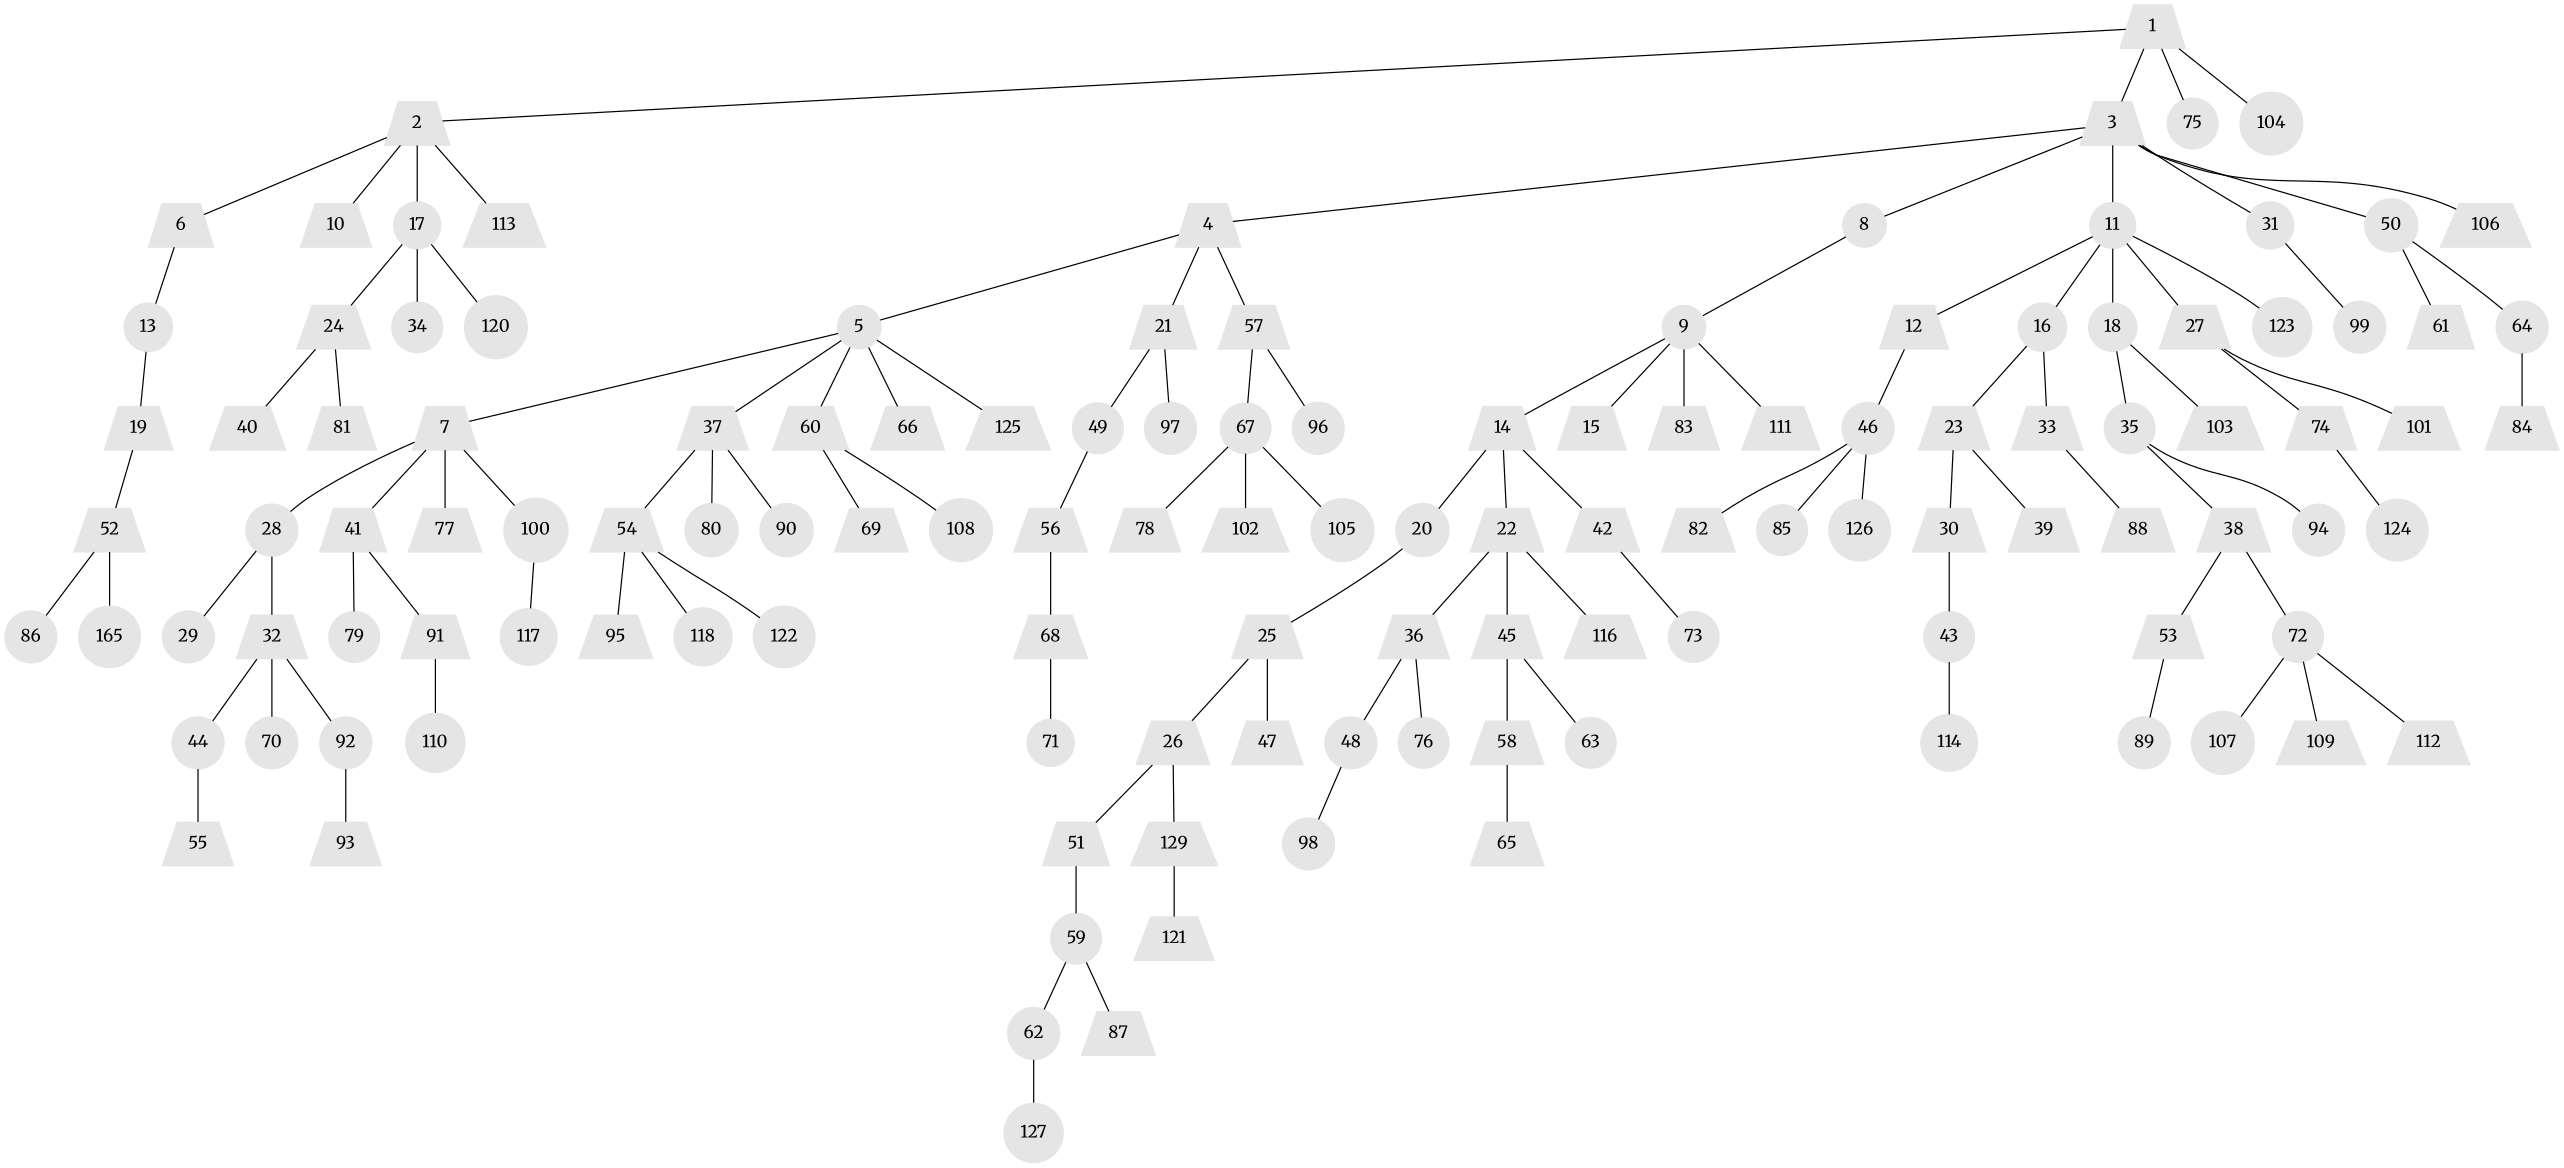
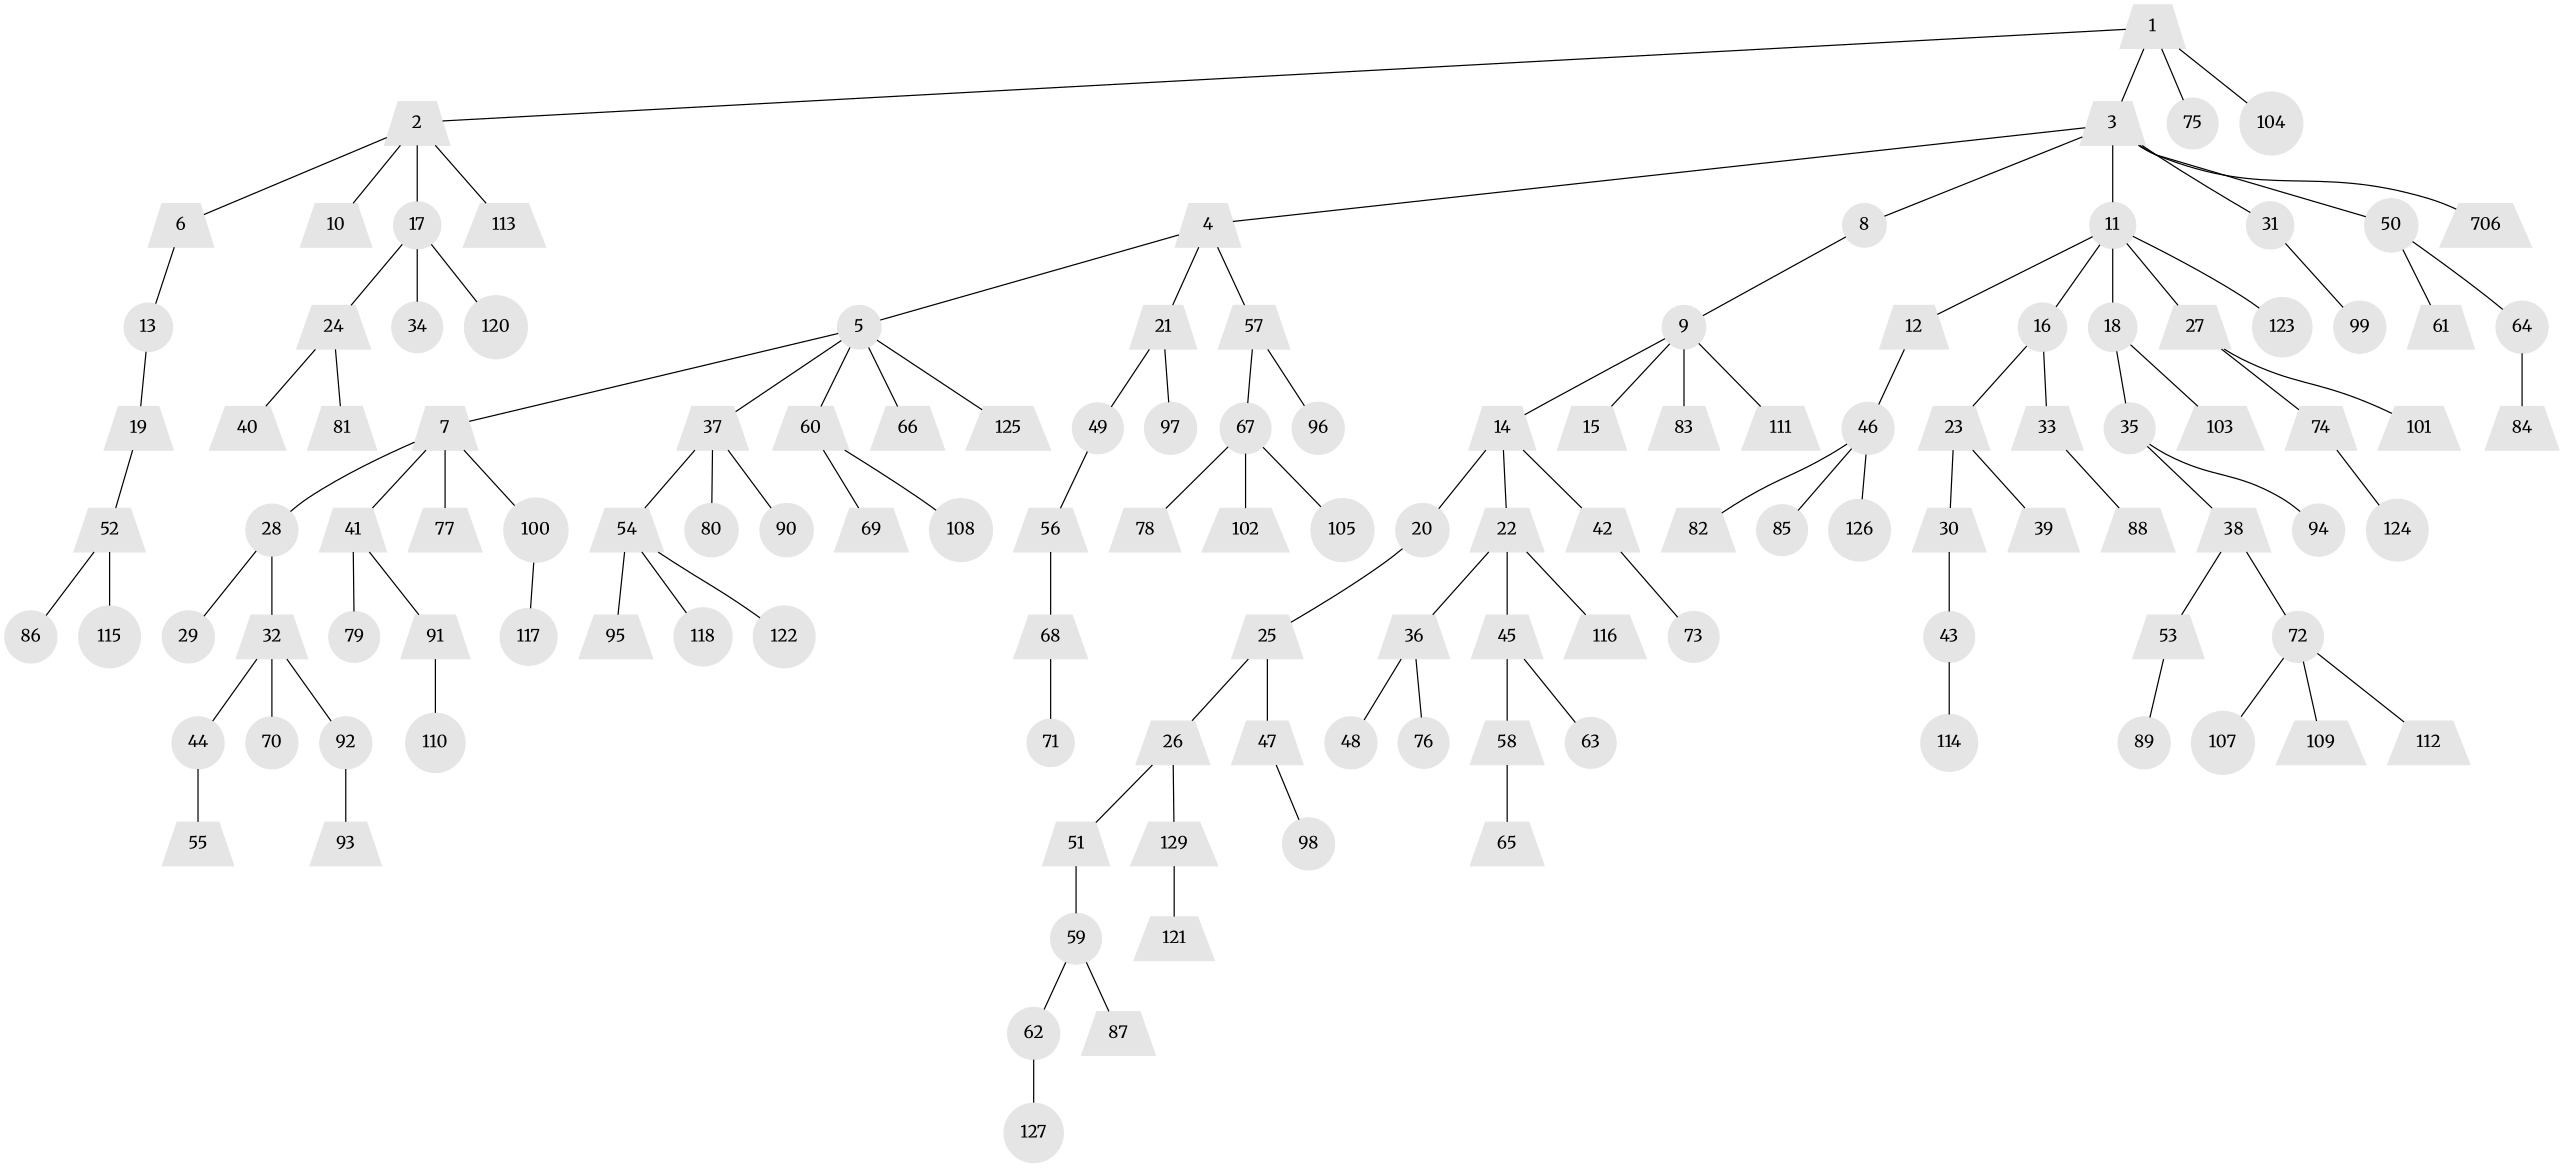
(2486, 225) -> (2486, 225)
(110, 637) -> (110, 637)
(1330, 793) -> (1288, 792)
